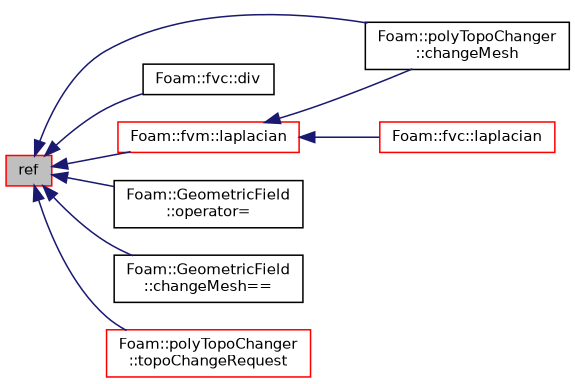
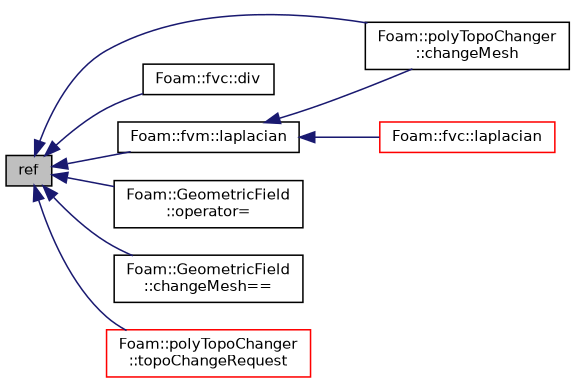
(209, 137) -> (209, 137)
(29, 171) -> (29, 171)
